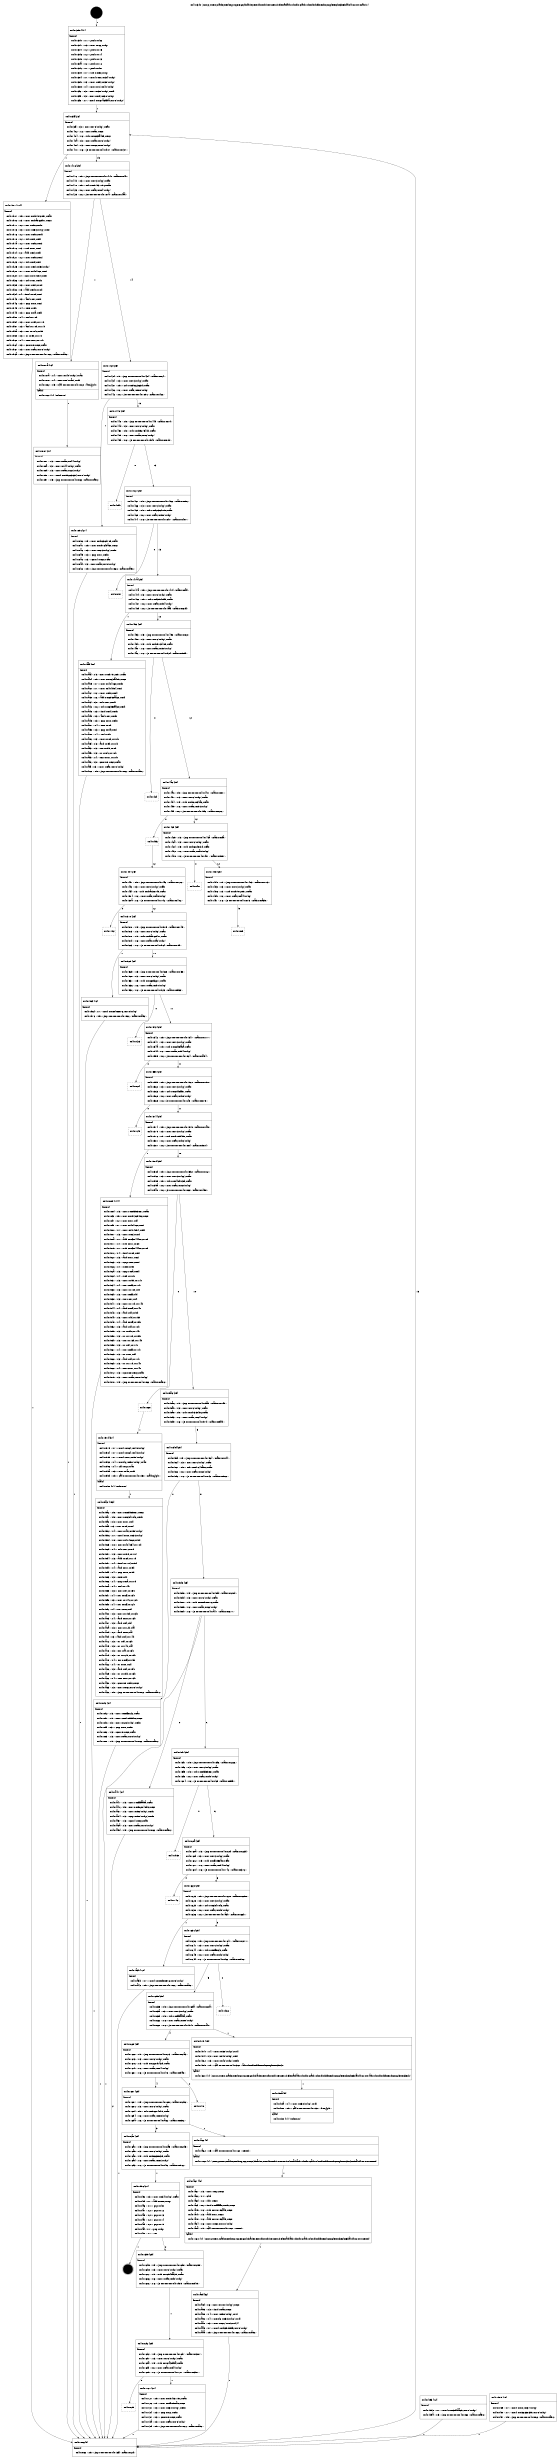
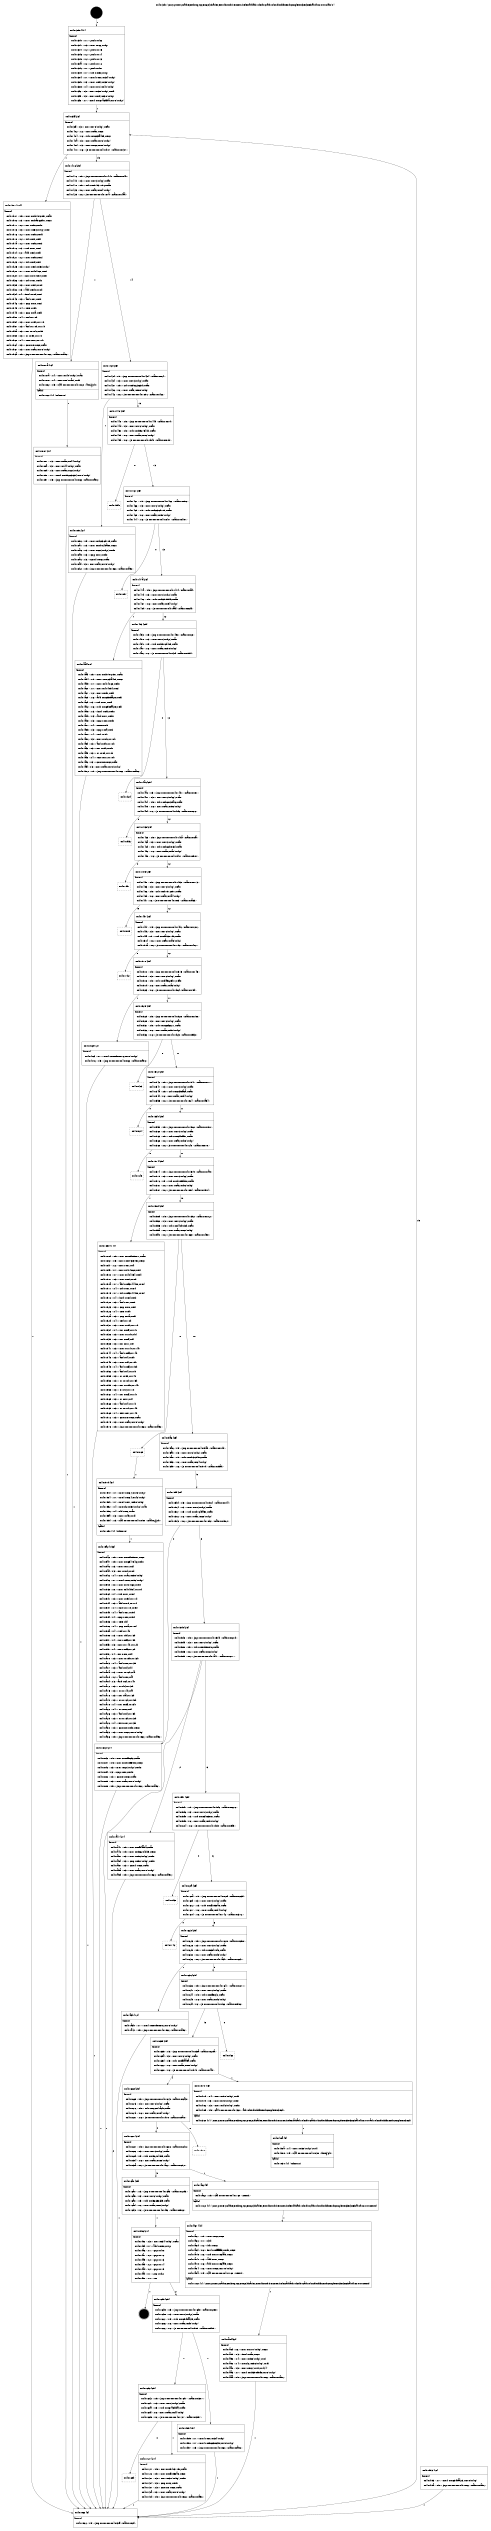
(152, 856) -> (167, 908)
none -> (206, 2377)
